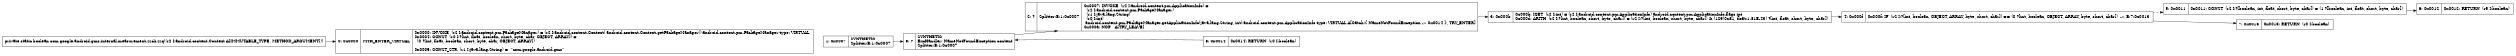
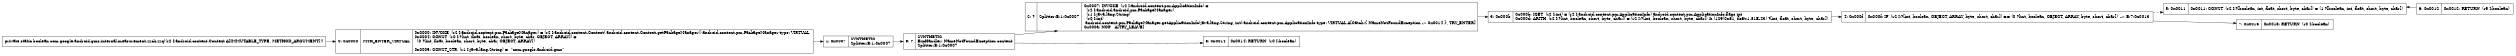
(1129, 10) -> (1129, 10)
(2410, 11) -> (2413, 7)
(1110, 40) -> (1108, 43)
none -> (817, 42)
